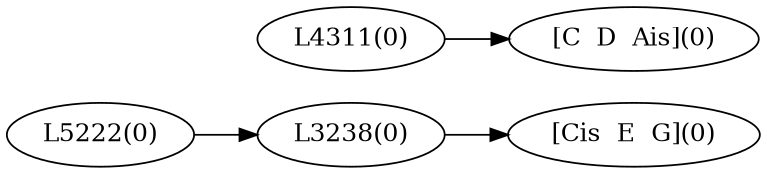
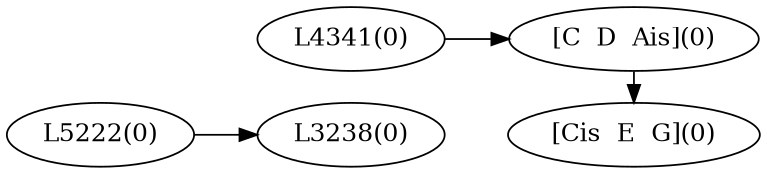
(351, 39) -> (351, 39)
(468, 135) -> (634, 78)
